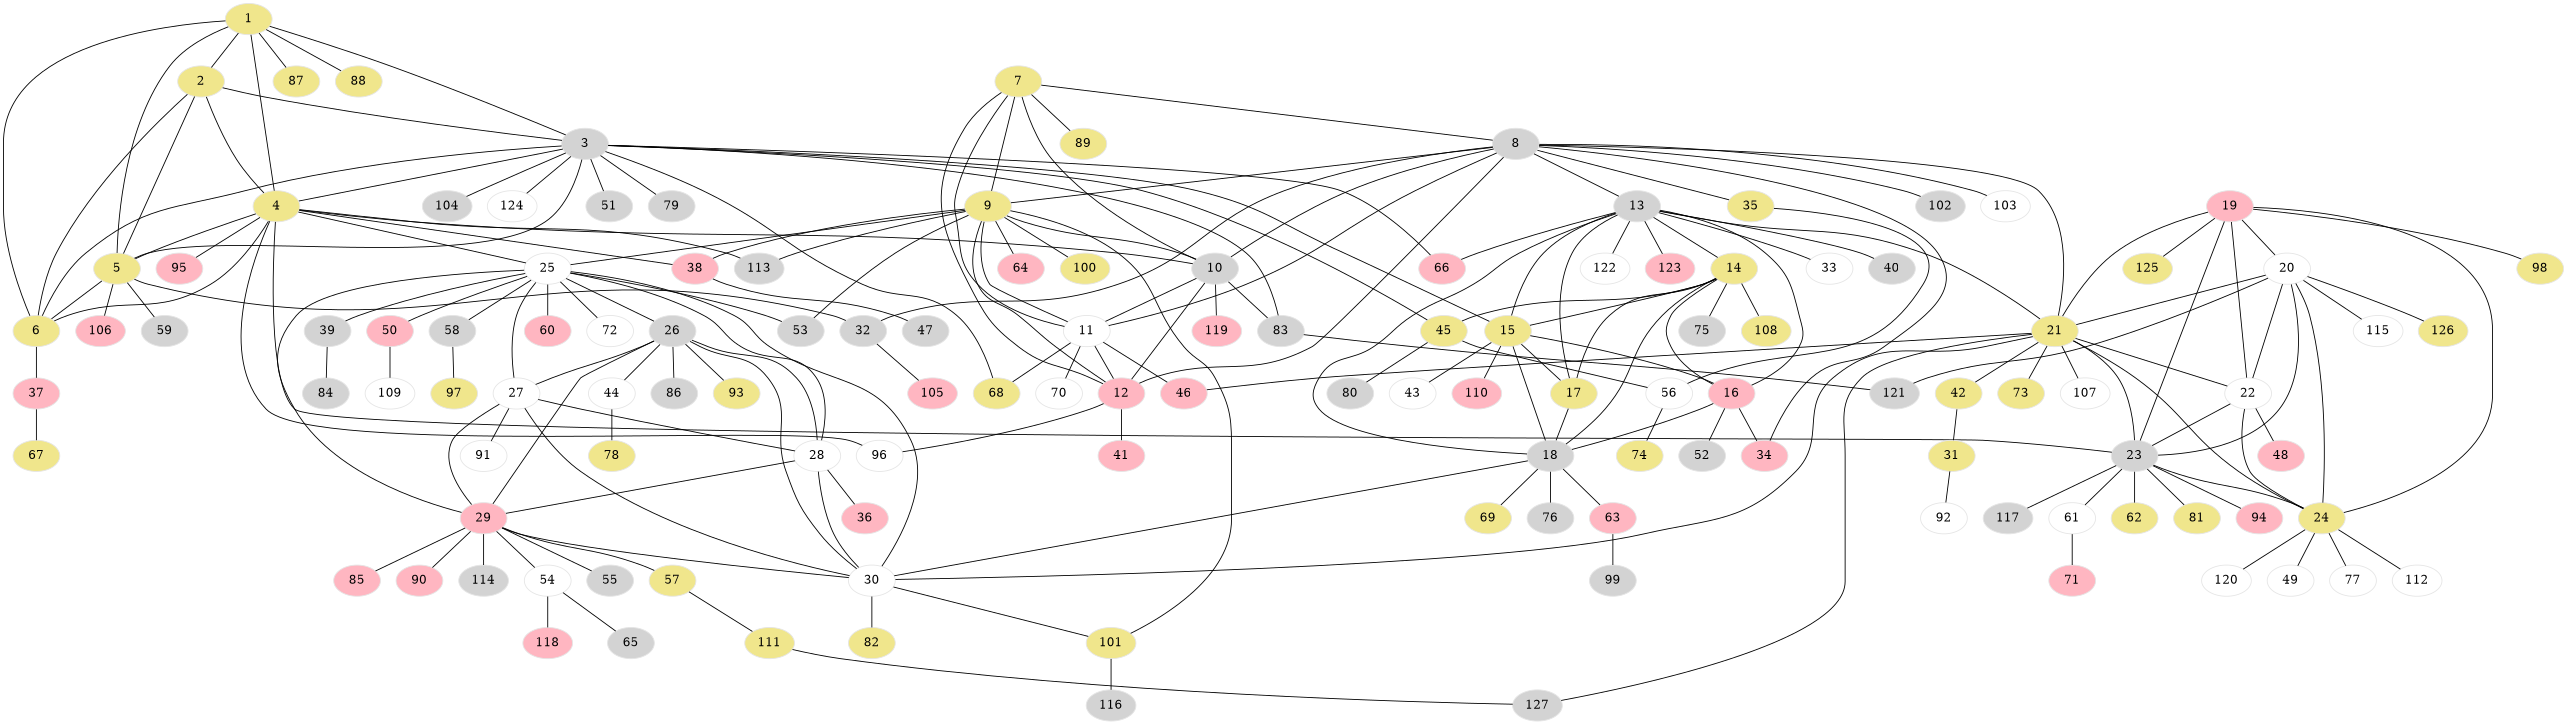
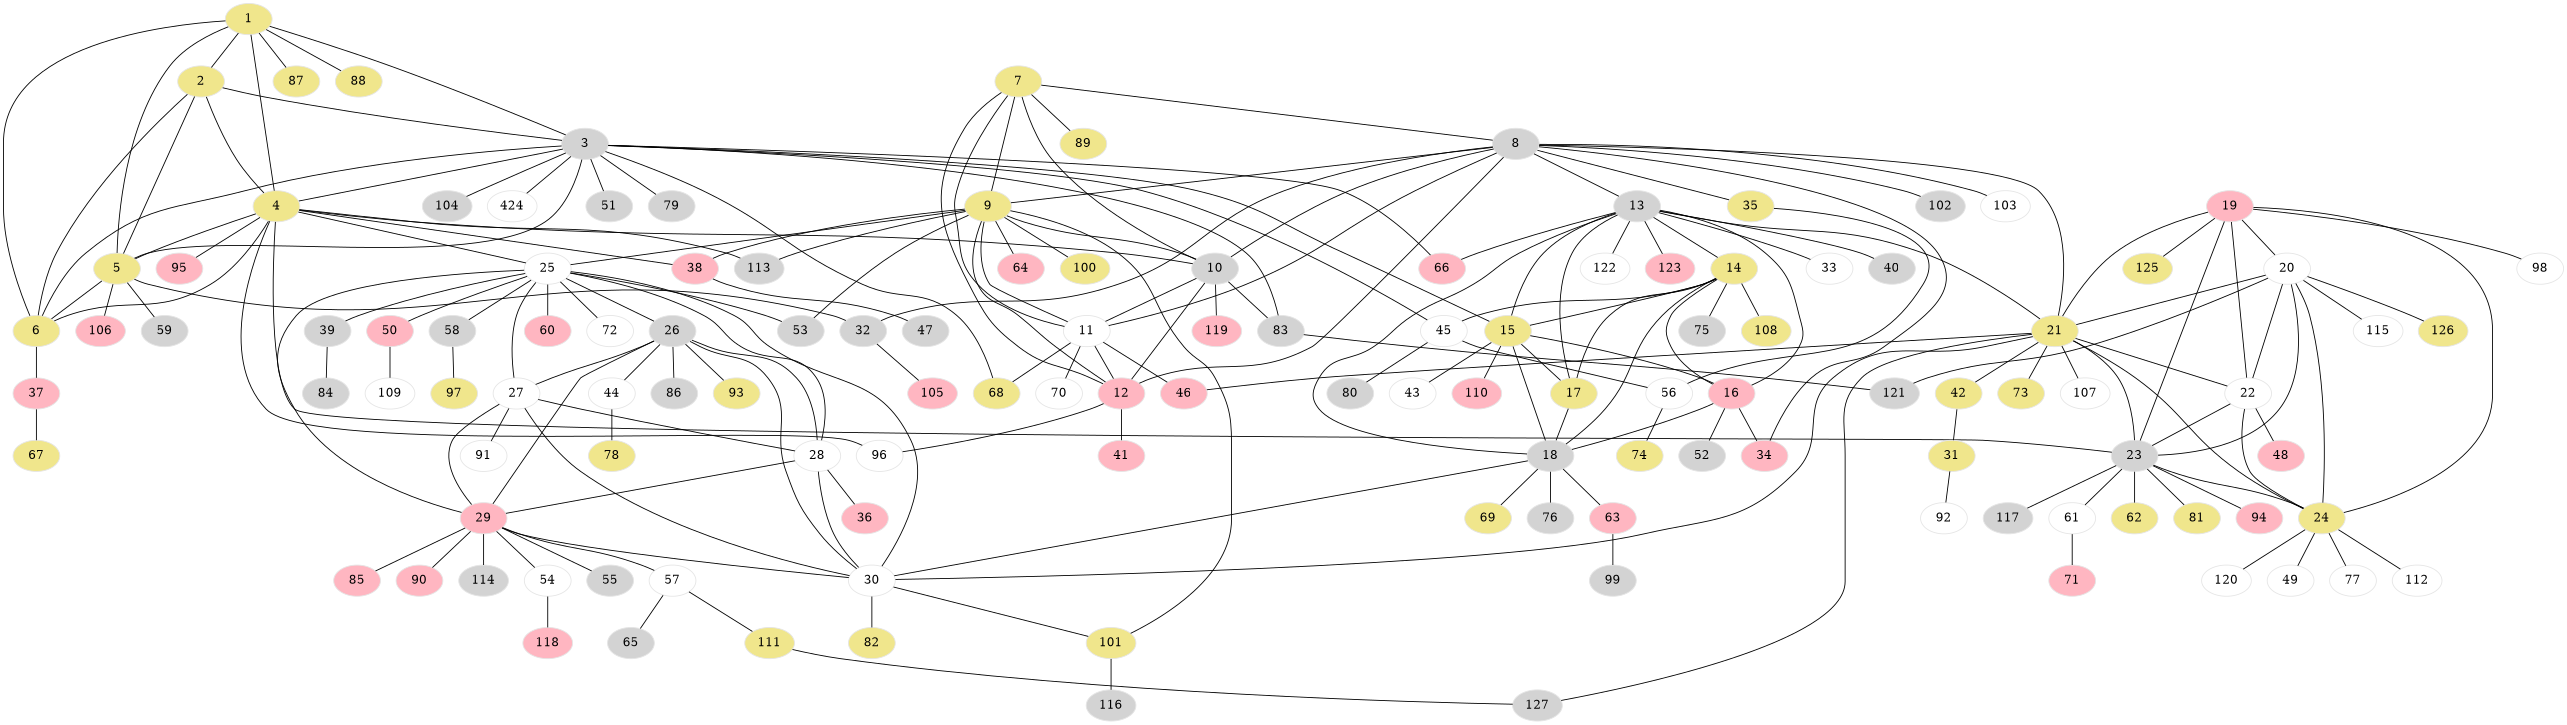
(512, 206) -> (512, 206)
(2540, 269) -> (2540, 269)
(1444, 331) -> (1444, 331)
(673, 581) -> (673, 581)
(589, 612) -> (652, 612)
